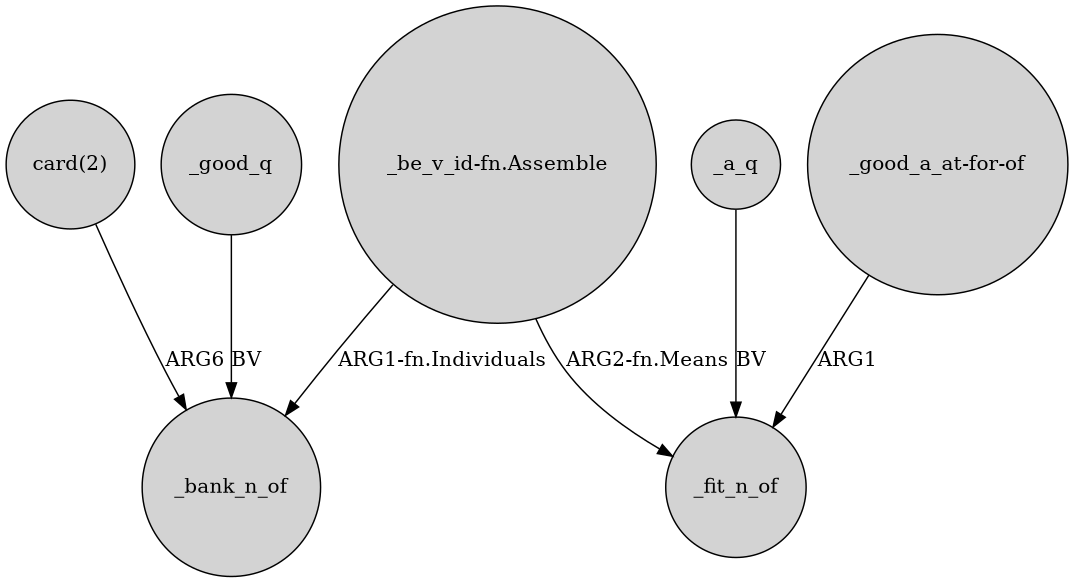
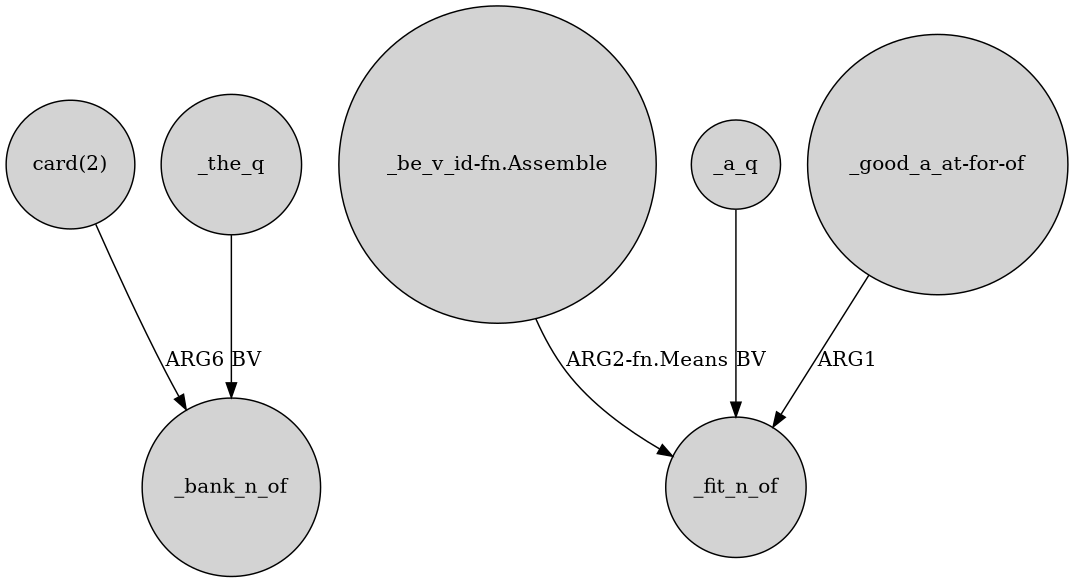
(231, 165) -> (231, 165)
(343, 344) -> none
